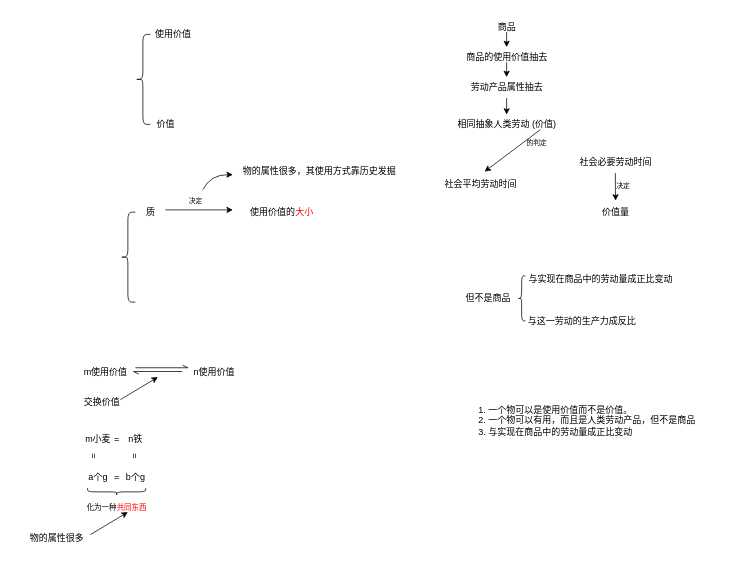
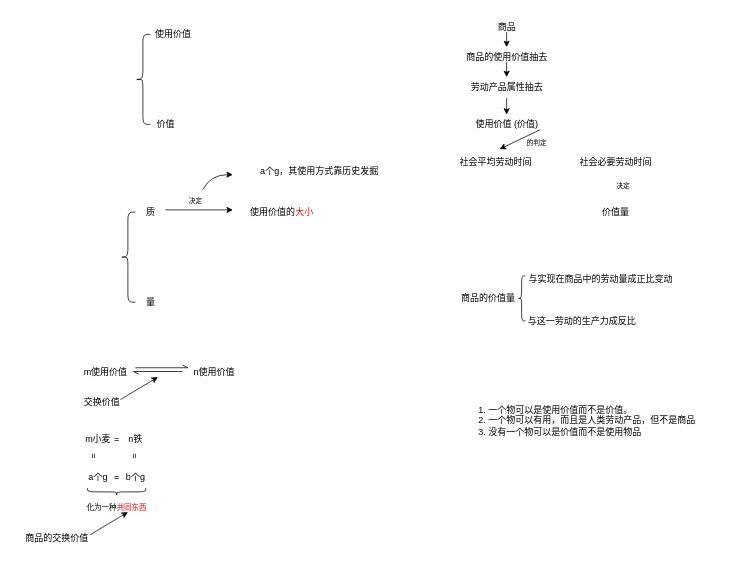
(507, 124) -> (507, 124)
(320, 171) -> (320, 171)
(480, 184) -> (495, 162)
(615, 184) -> none
(488, 298) -> (488, 298)
none -> (150, 302)
(562, 420) -> (562, 420)
(57, 538) -> (57, 538)
